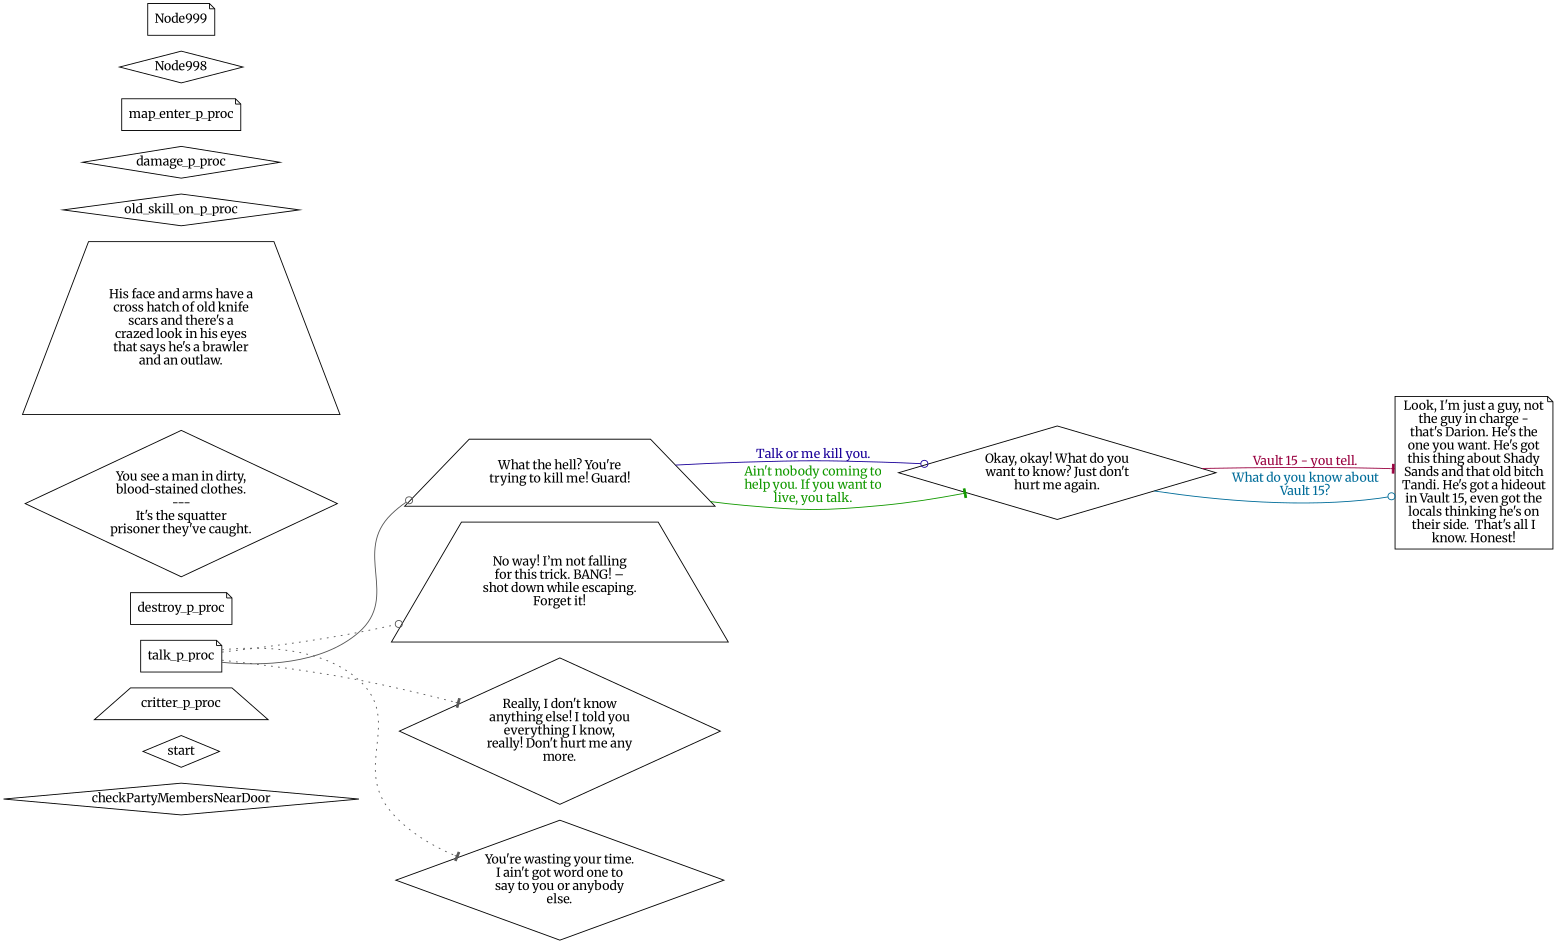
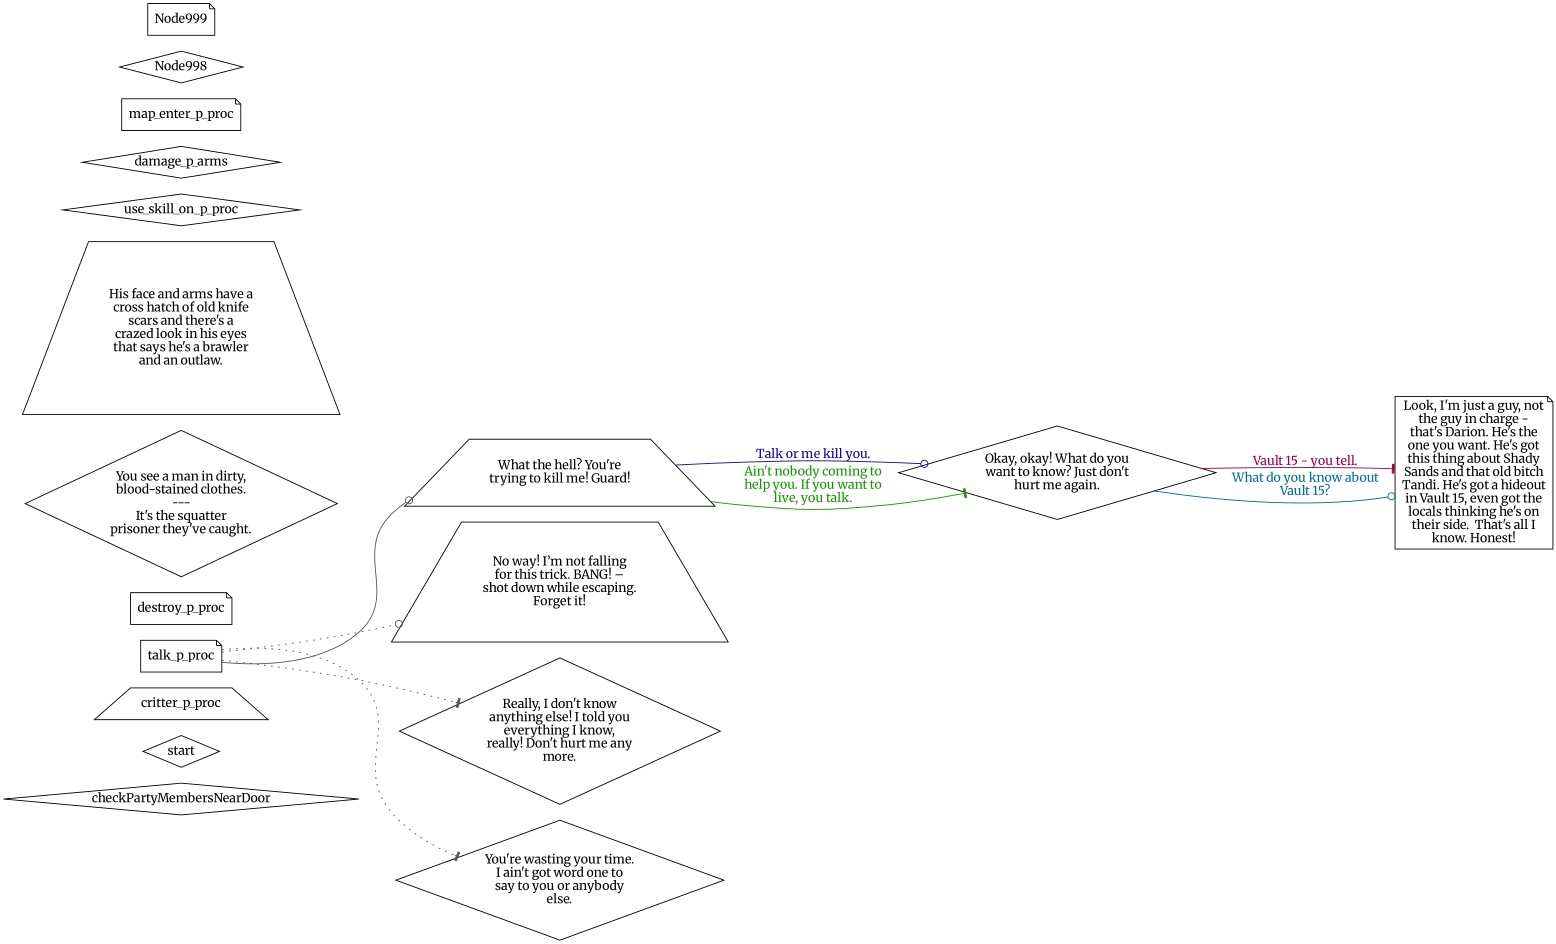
(181, 162) -> (181, 162)
(181, 210) -> (181, 210)
